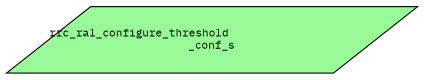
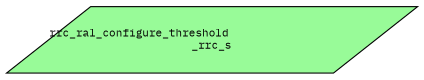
(212, 40) -> (212, 40)
